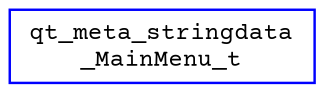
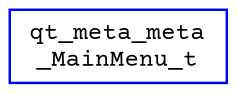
(162, 46) -> (118, 46)
